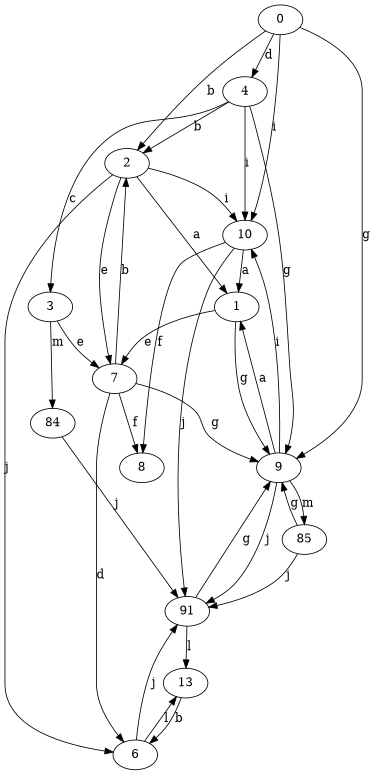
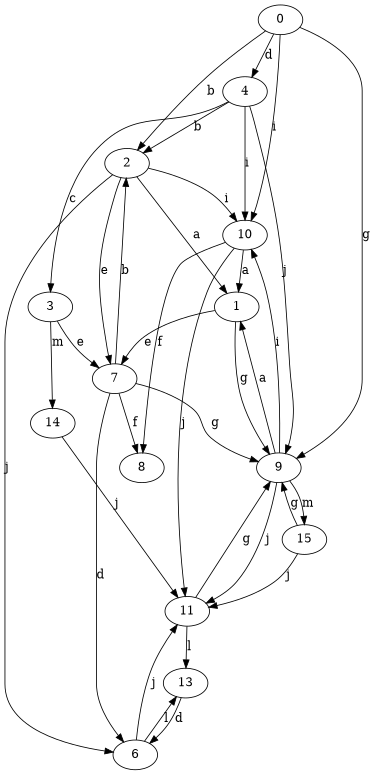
(287, 271) -> (285, 271)
(53, 423) -> (53, 423)
(304, 540) -> (304, 540)
(187, 611) -> (187, 611)
(179, 719) -> (179, 719)
